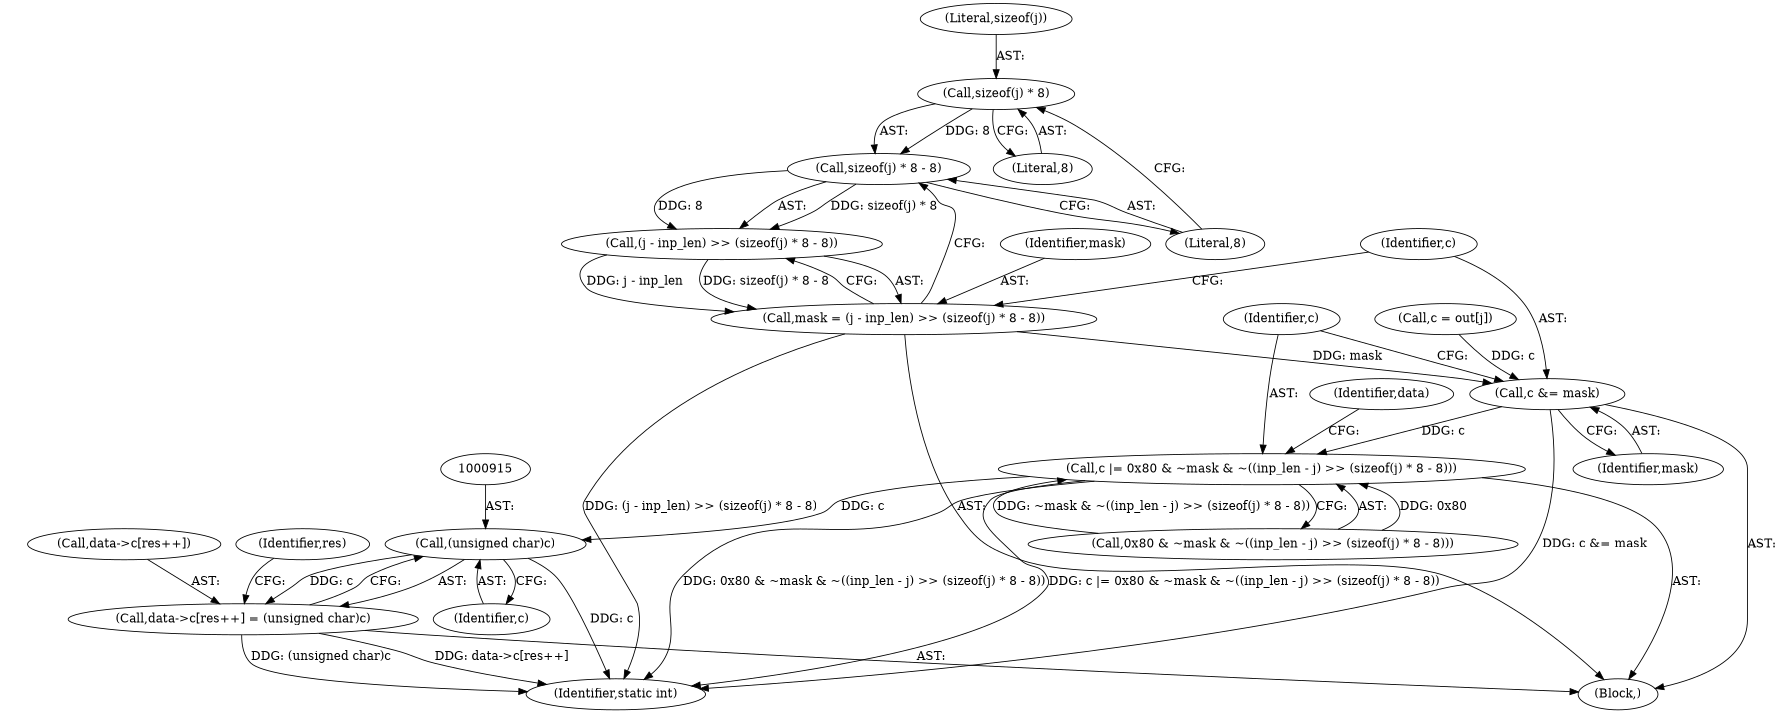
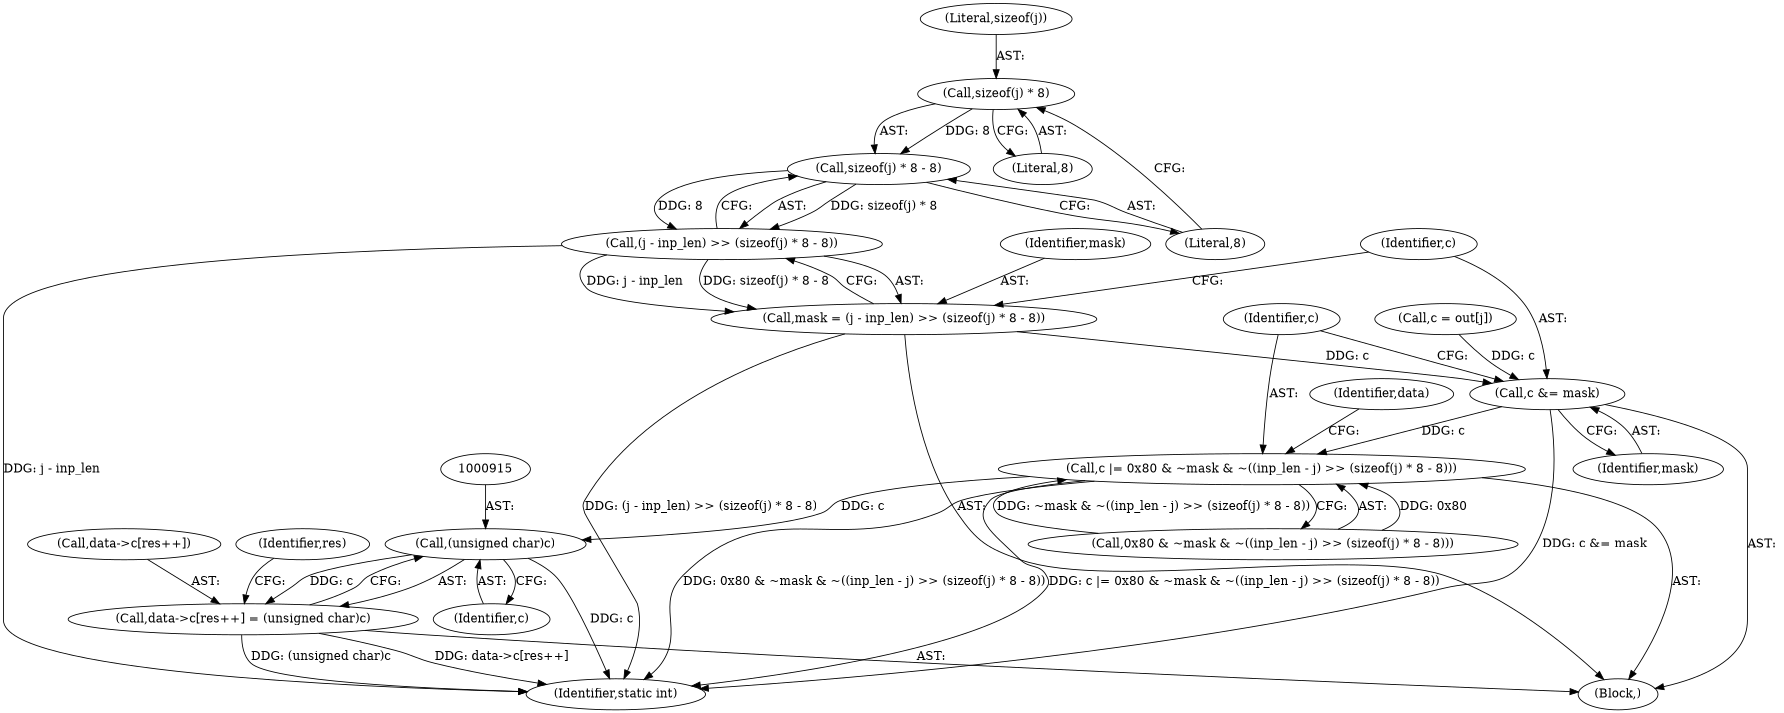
(950, 242) -> (739, 189)
(1348, 357) -> (1348, 357)
none -> (3, 447)
